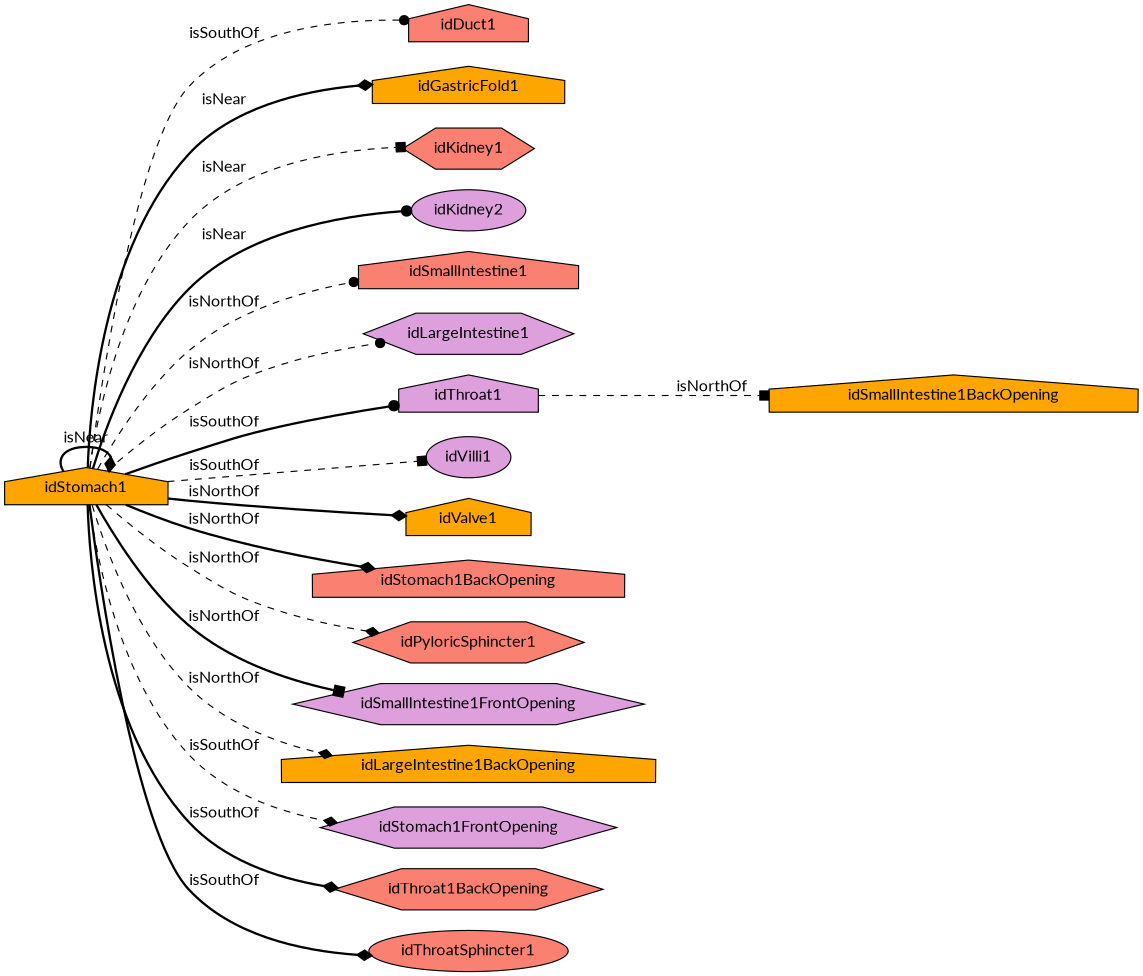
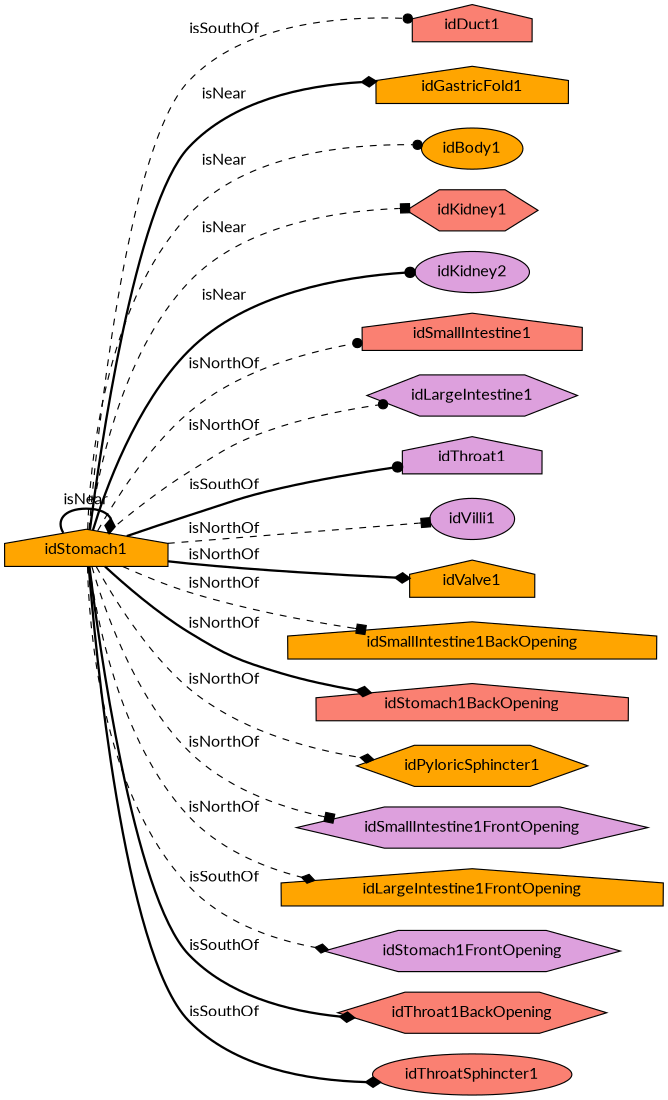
none -> (472, 149)
(648, 395) -> (236, 605)
(225, 466) -> (225, 529)
(191, 627) -> (169, 729)
(469, 642) -> (472, 766)
(469, 766) -> (472, 889)
